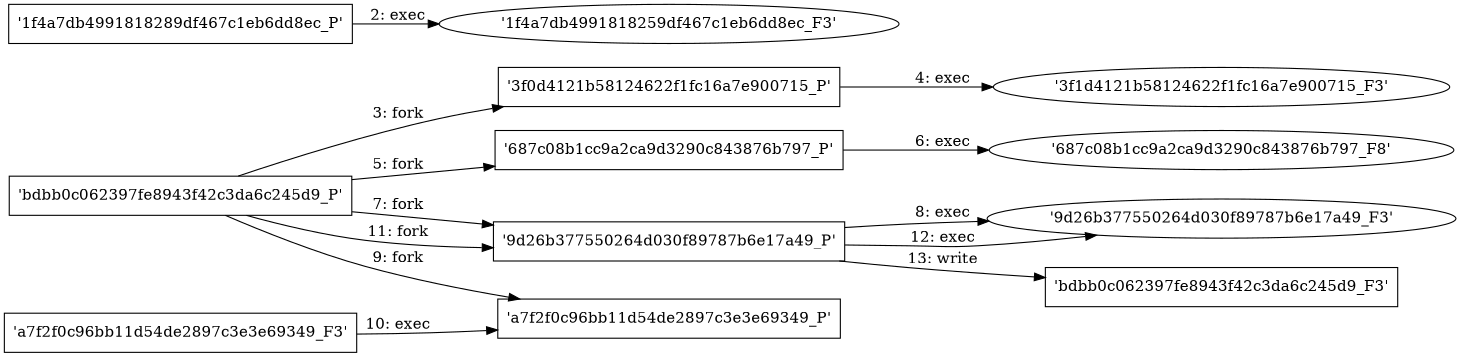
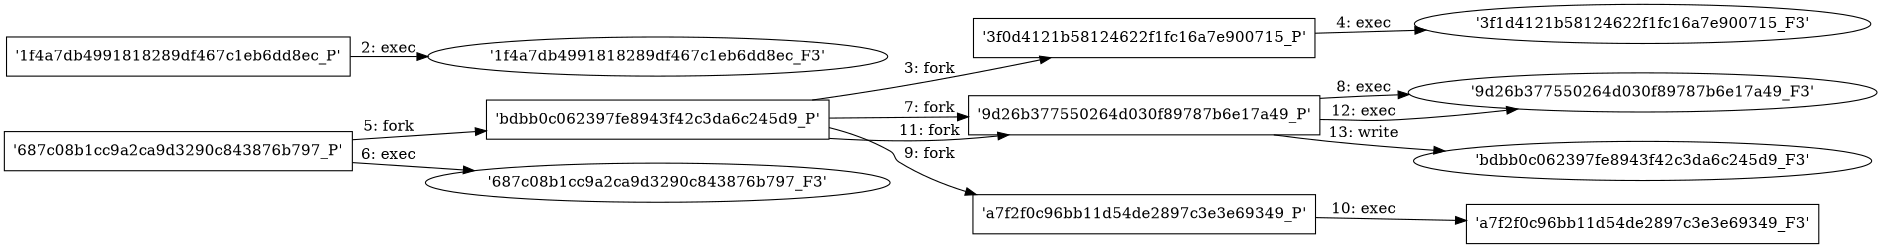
(669, 24) -> (658, 57)
(1221, 150) -> (658, 183)
(418, 173) -> (414, 136)
(1221, 287) -> (1643, 161)
(422, 333) -> (1386, 219)
